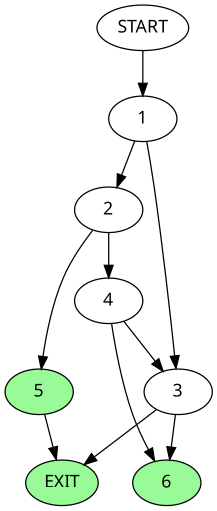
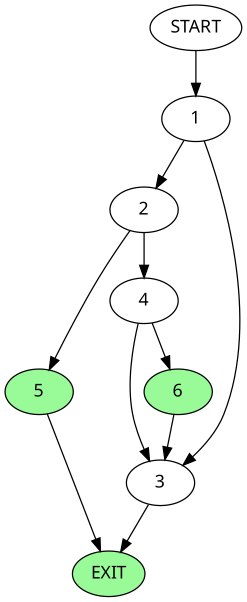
(173, 431) -> (171, 431)
